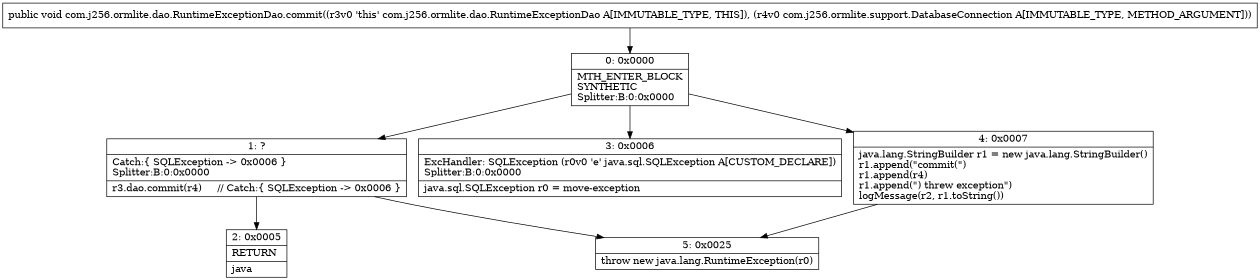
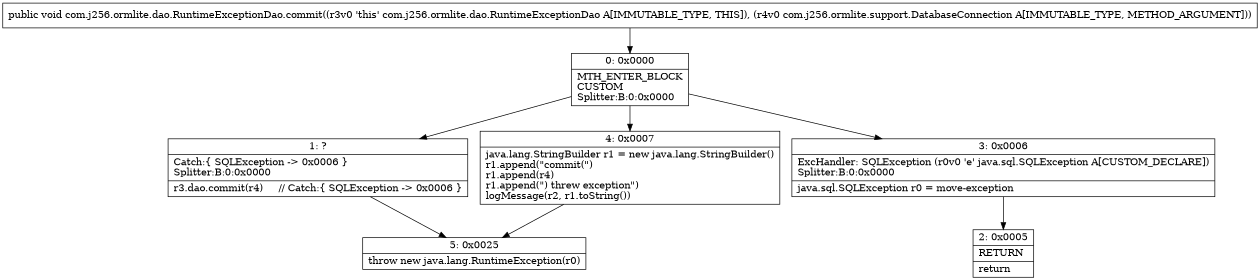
(607, 87) -> (600, 87)
(257, 210) -> (1003, 210)
(242, 269) -> (994, 269)
